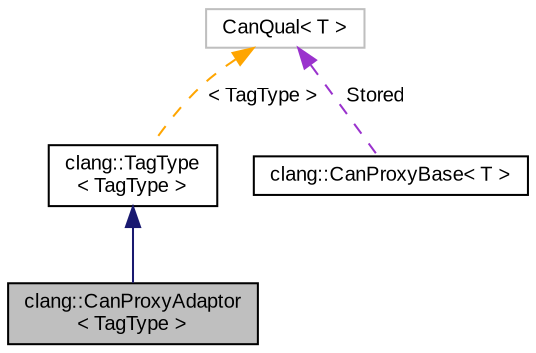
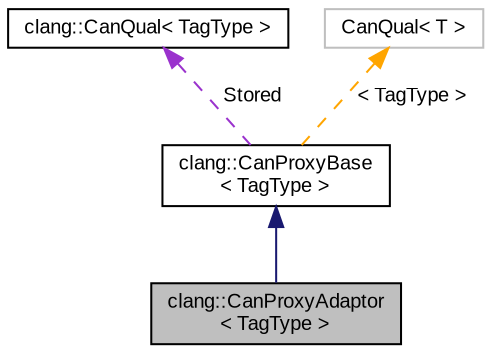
none -> (148, 28)
(133, 176) -> (276, 176)
(391, 176) -> none
